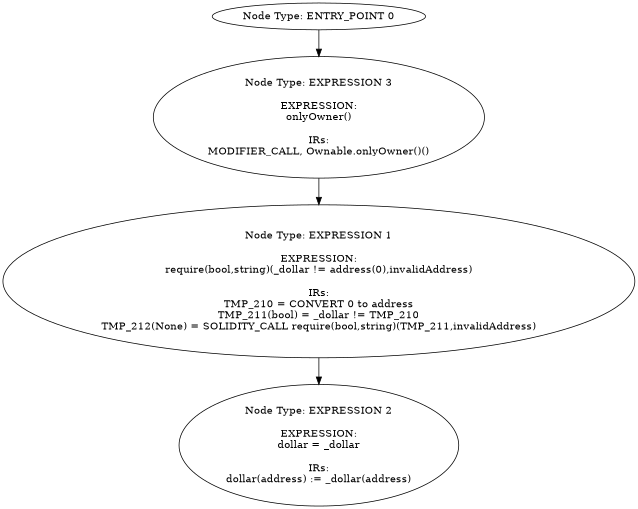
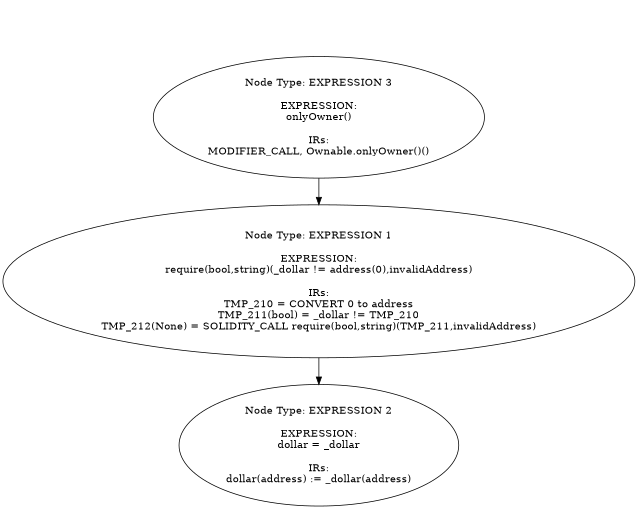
(319, 16) -> none
